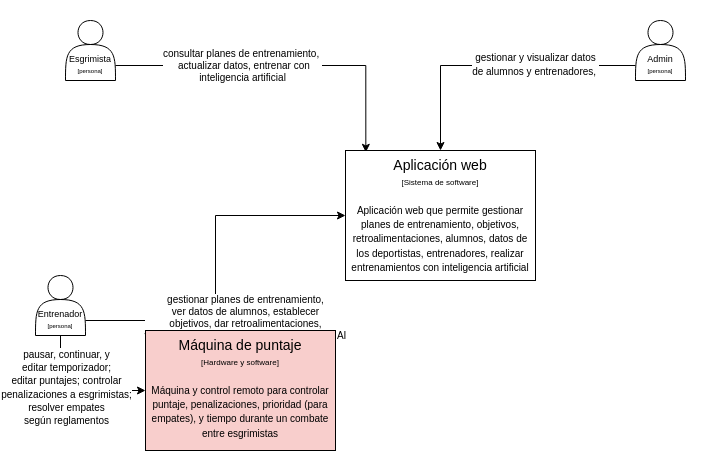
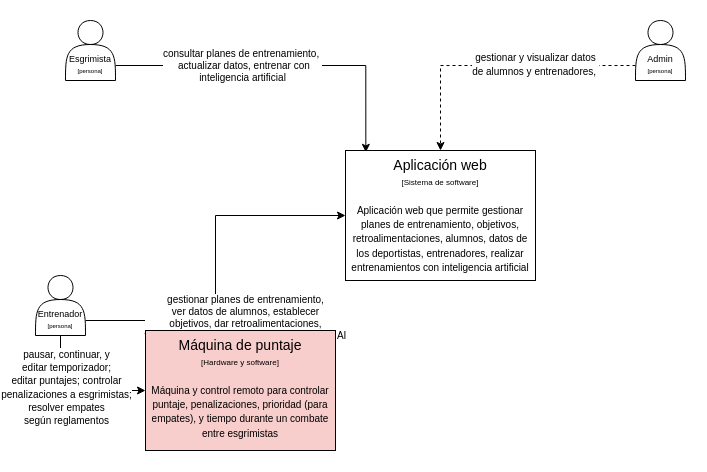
(441, 88) -> (441, 88)
